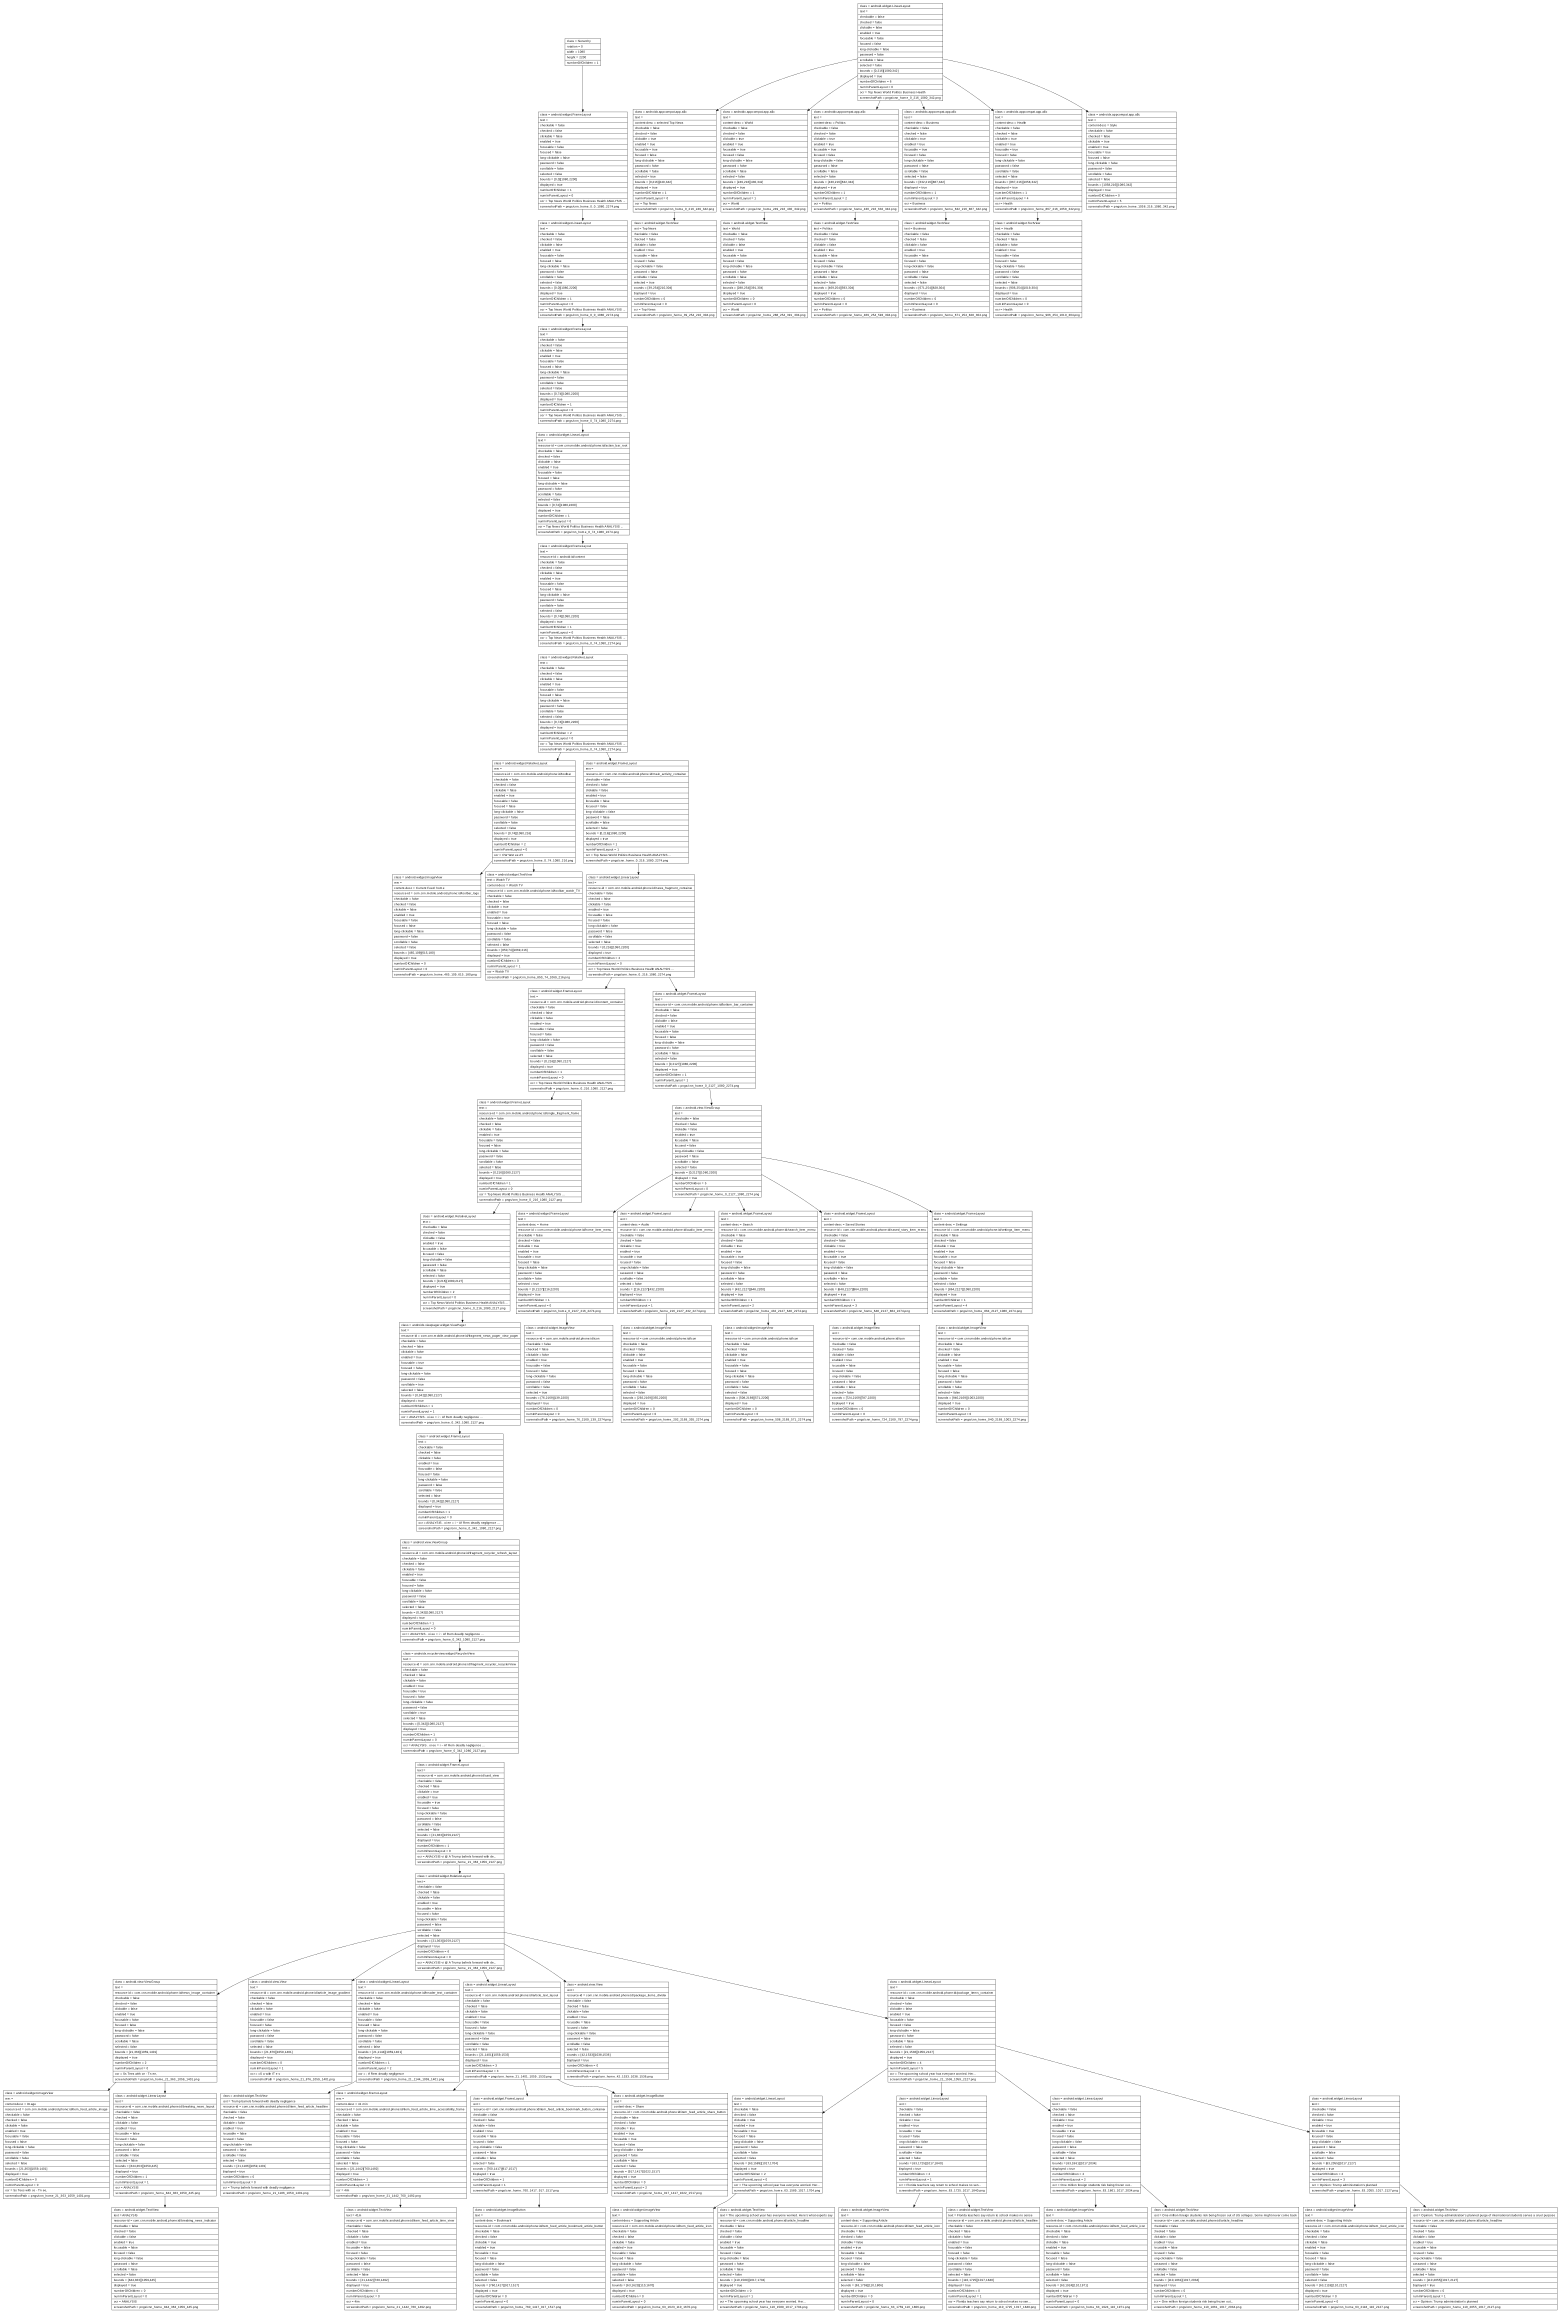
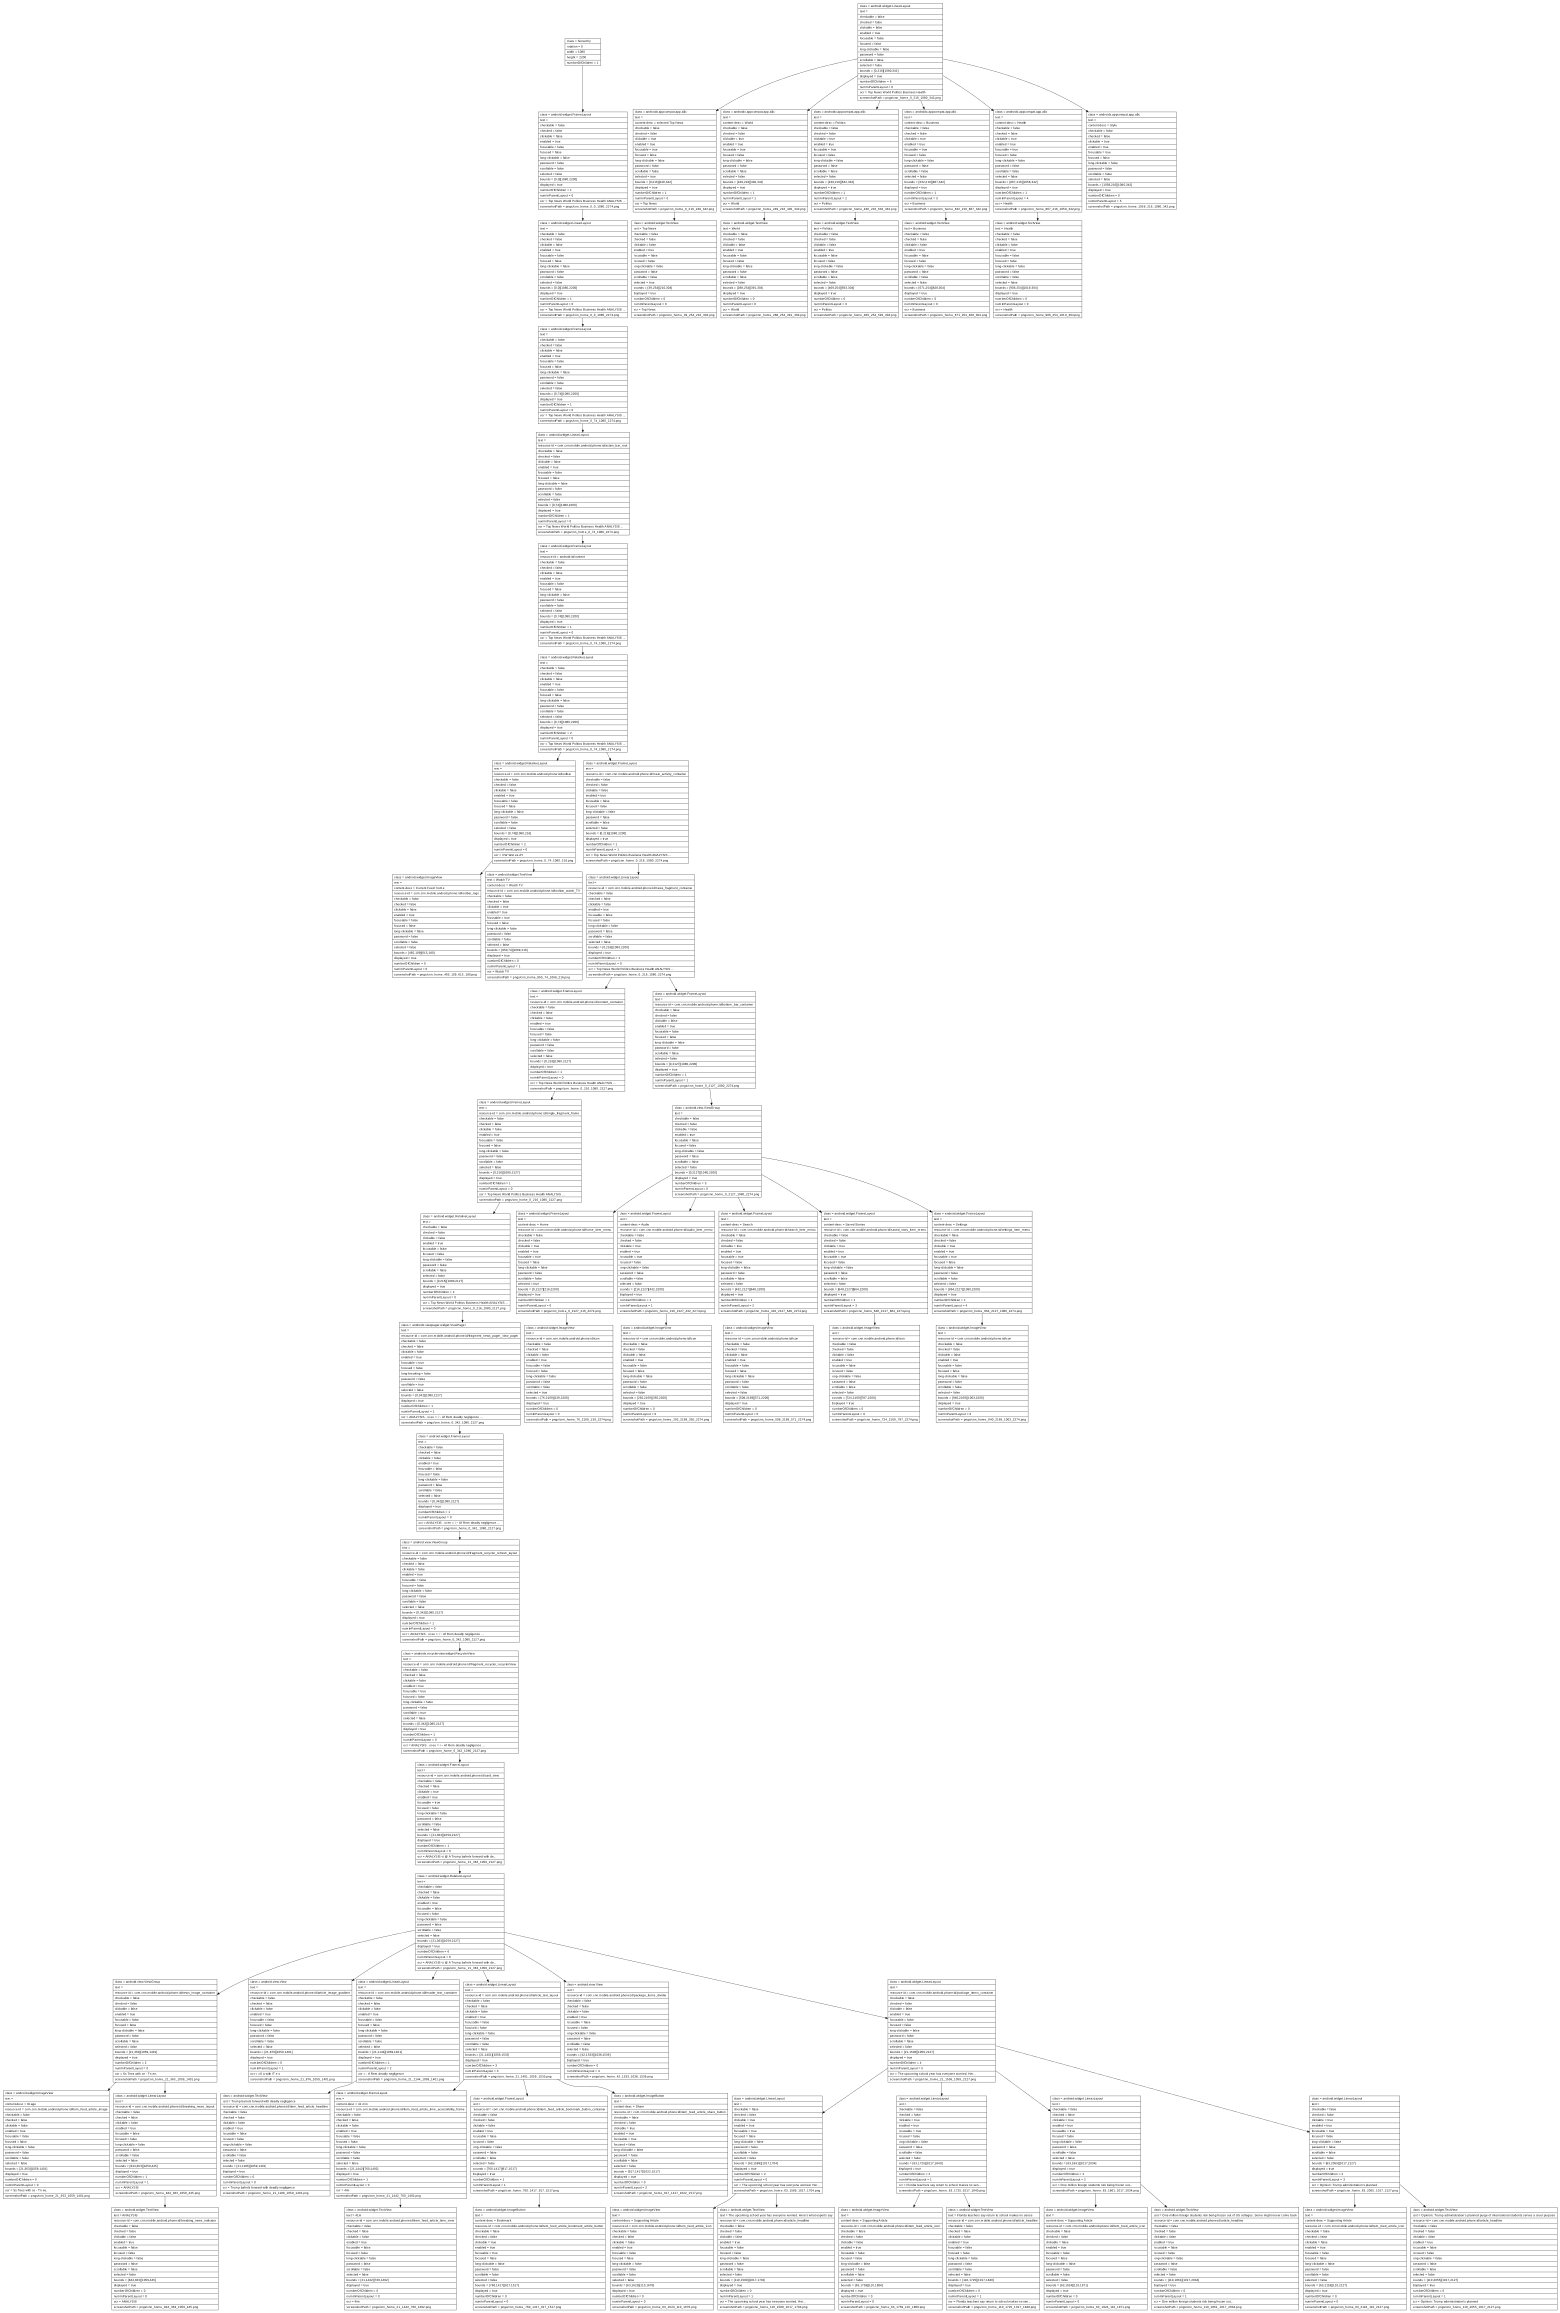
(416, 1374) -> (416, 1374)
